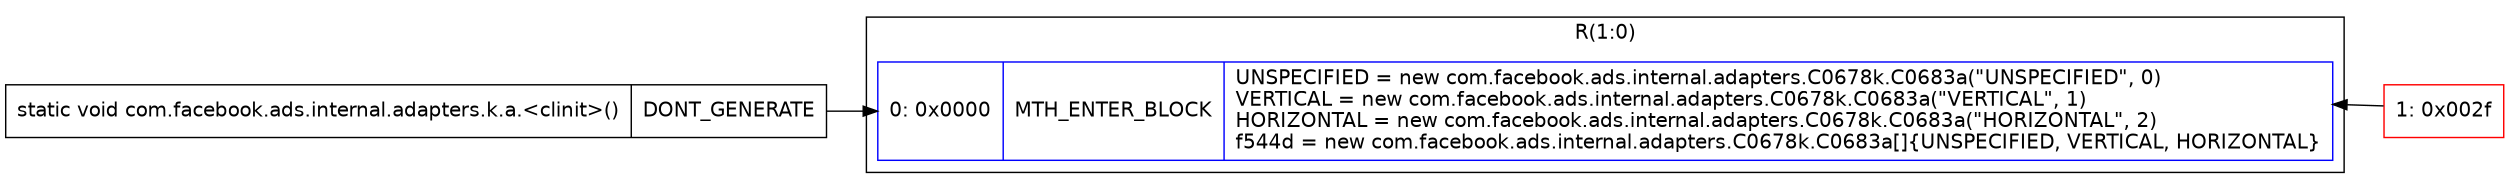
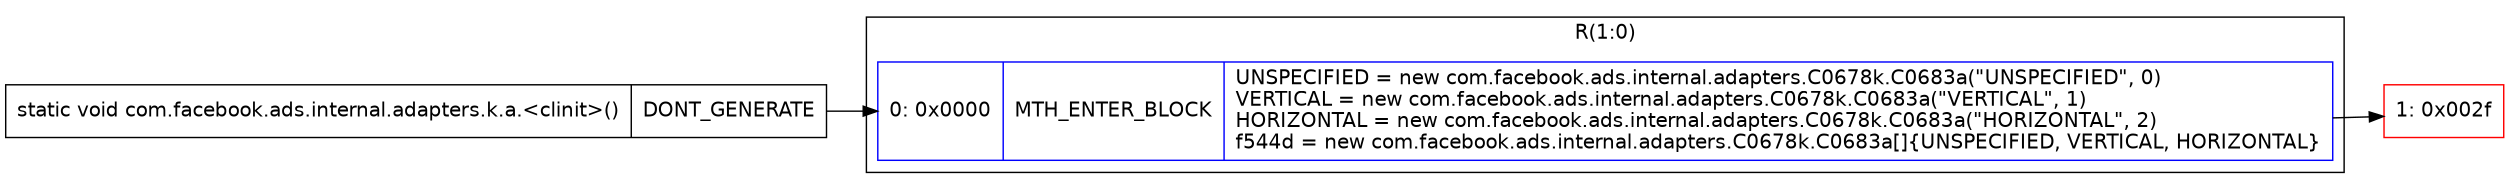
(2365, 105) -> (2353, 117)
